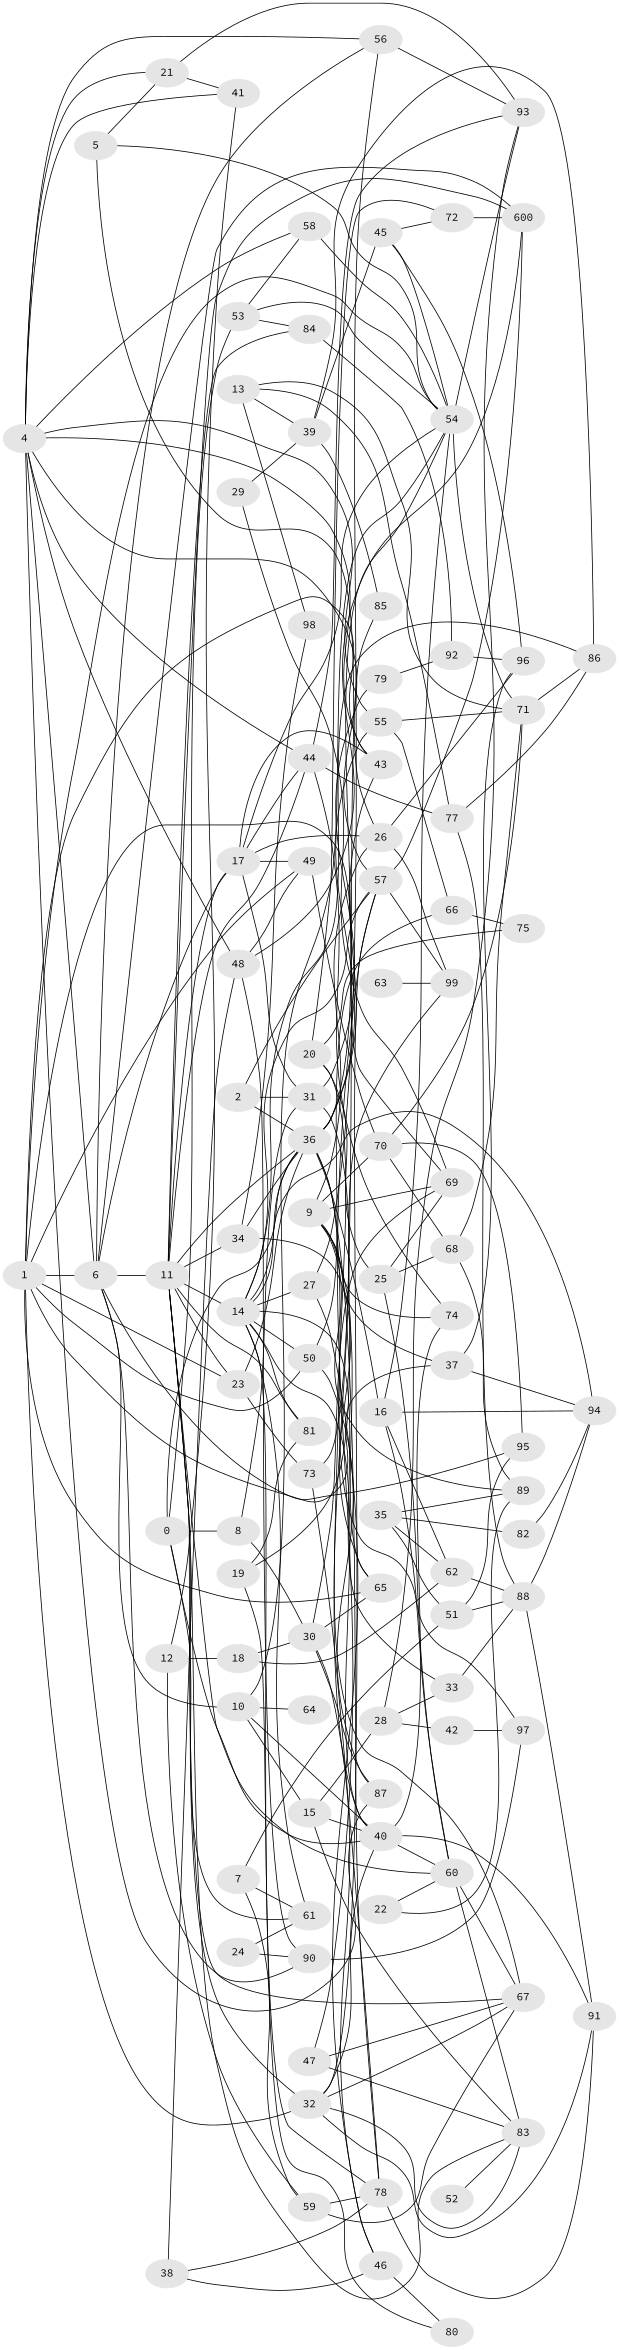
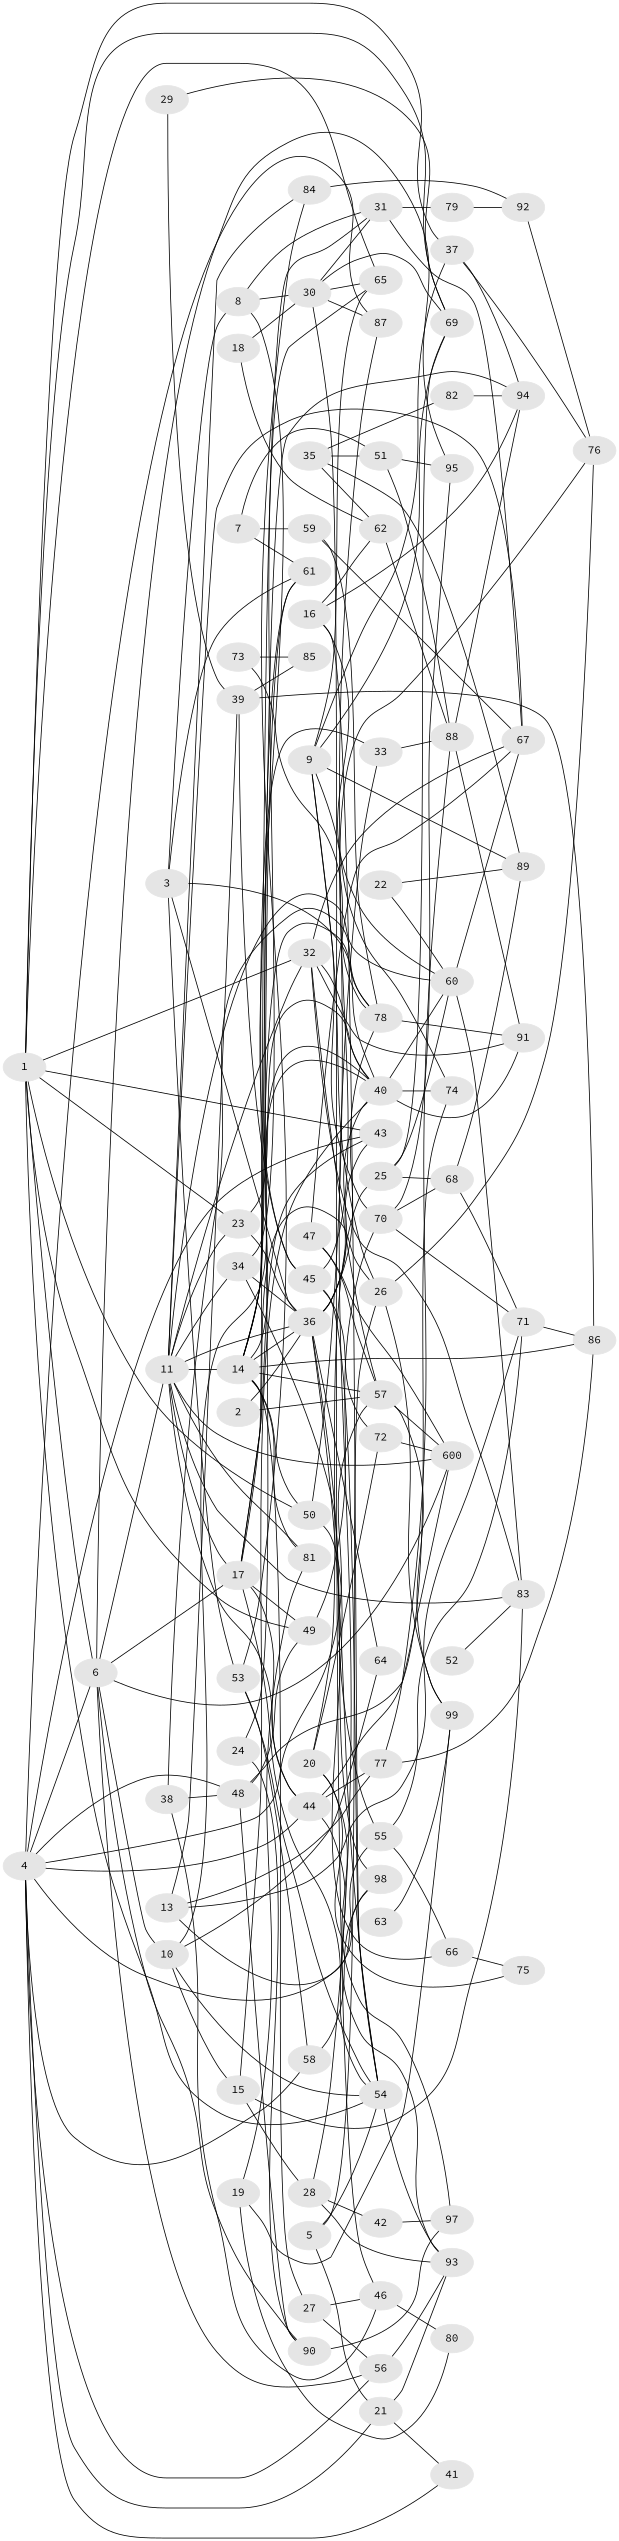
(397, 312) -> (344, 1969)
(469, 569) -> none
none -> (281, 598)
(523, 661) -> (595, 450)
(275, 1097) -> (345, 250)
(361, 1311) -> (329, 1414)
(278, 1441) -> (289, 1008)
(167, 1531) -> (167, 884)
(167, 1659) -> none
(416, 2097) -> (382, 1346)
